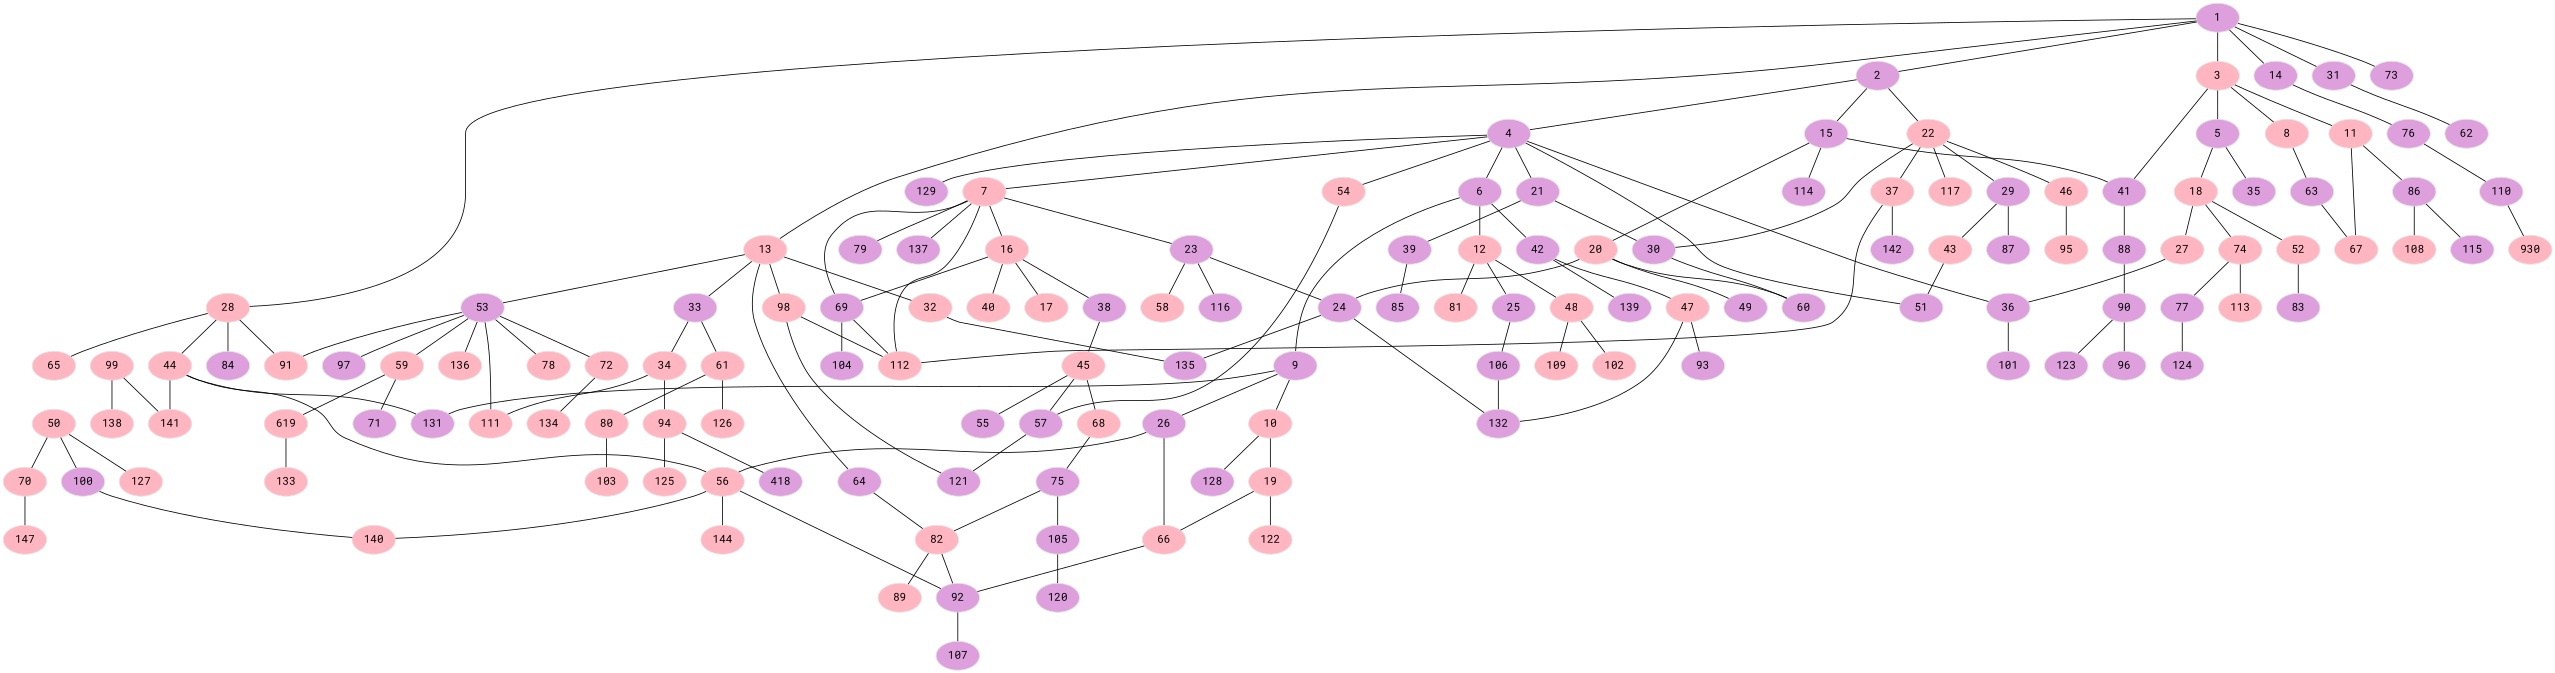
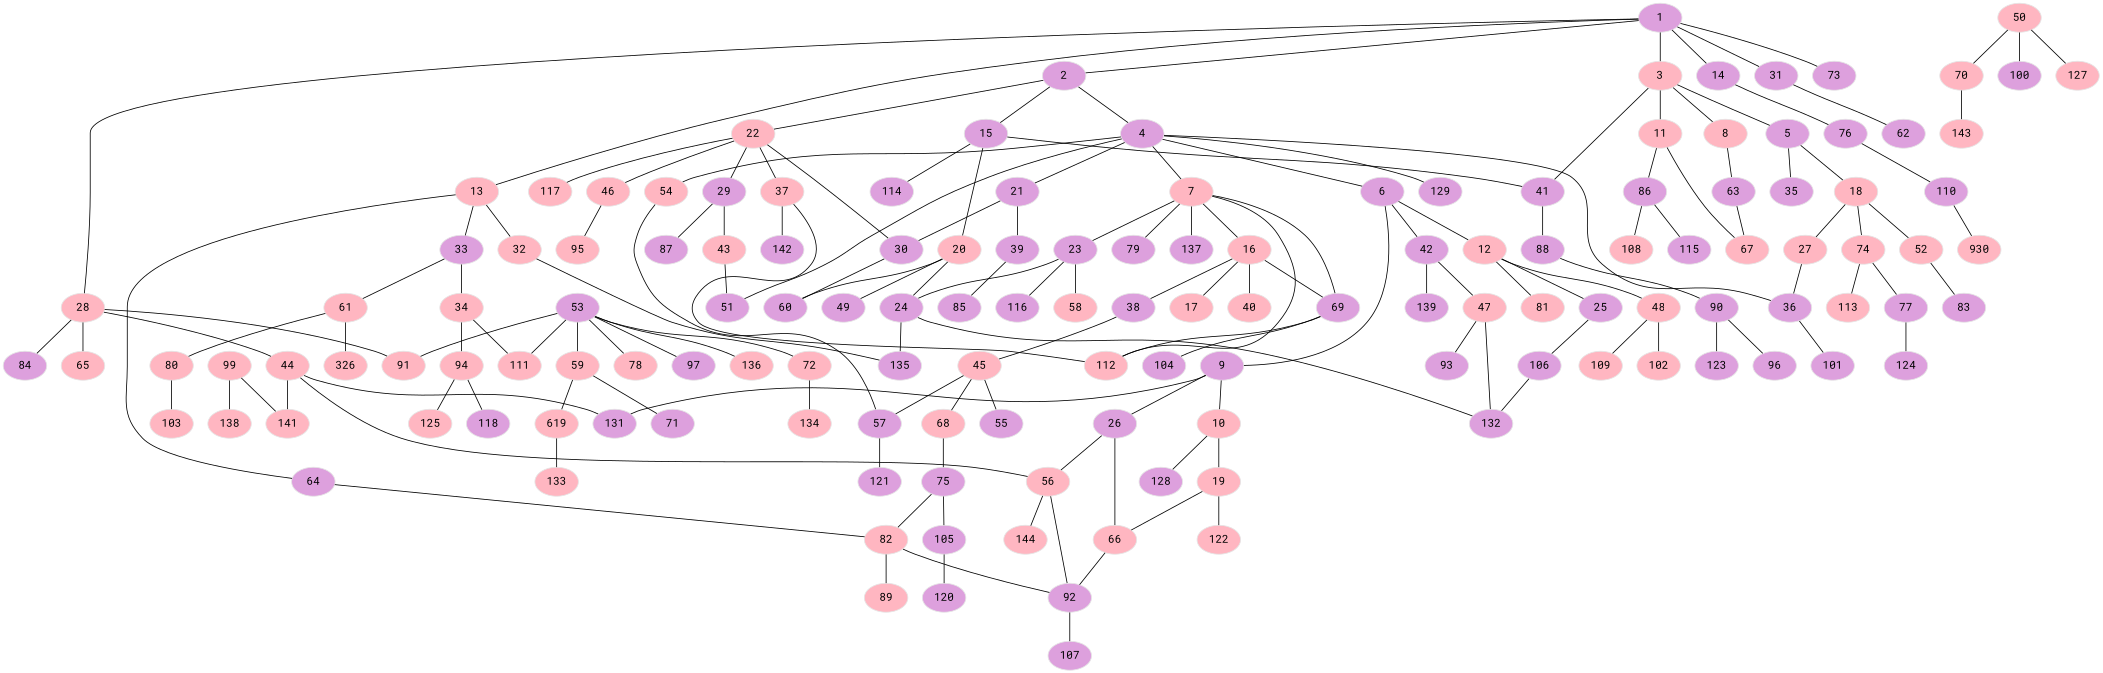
(624, 279) -> none
(784, 308) -> none
(723, 424) -> (346, 366)
(781, 482) -> (488, 424)
(25, 540) -> (1962, 134)
(374, 540) -> none
